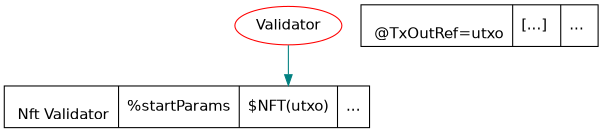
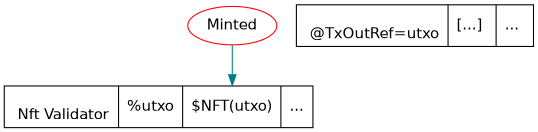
(288, 26) -> (232, 26)
(179, 106) -> (151, 106)
